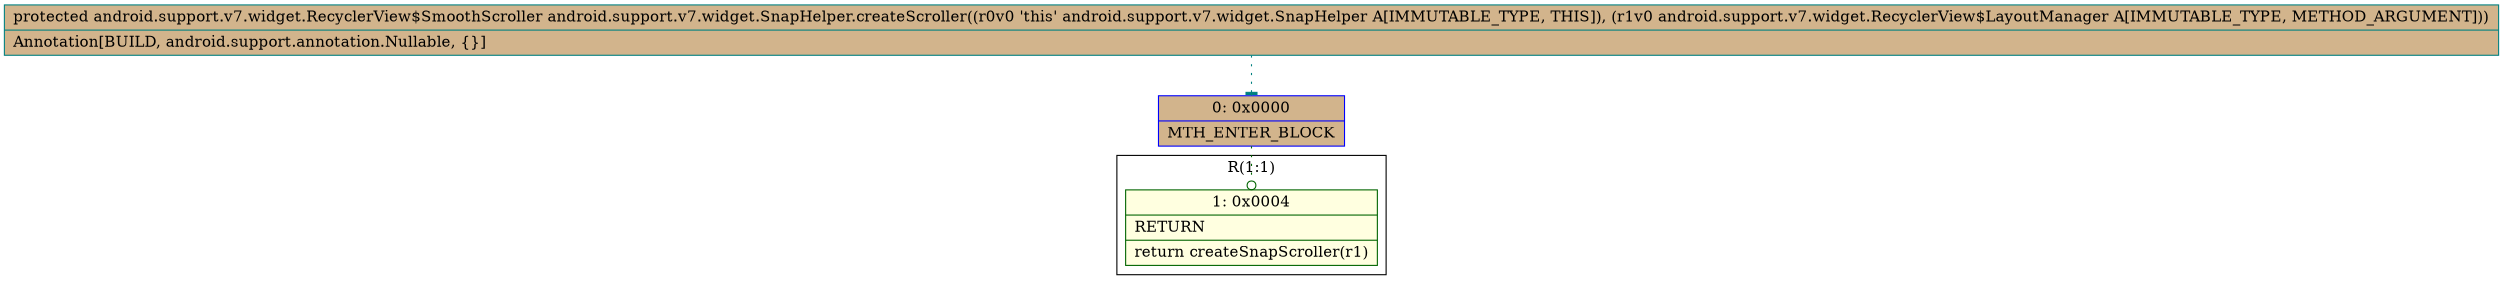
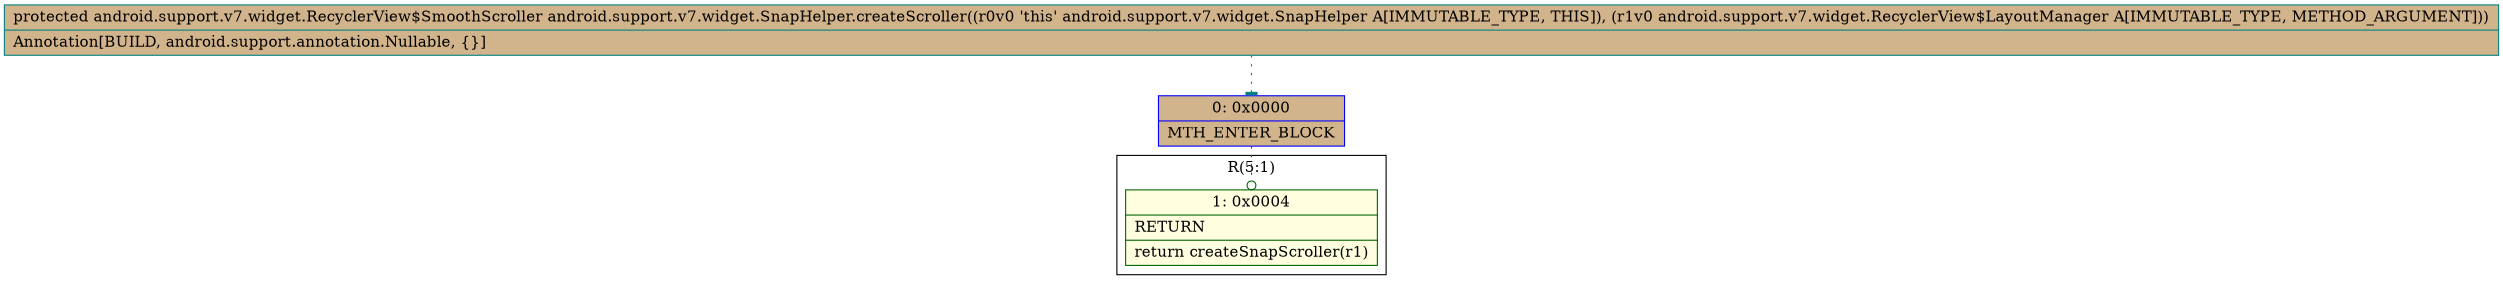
(1251, 168) -> (1251, 168)
